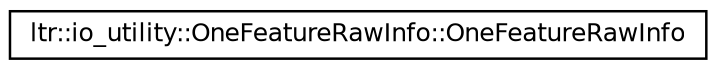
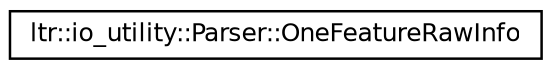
(358, 35) -> (276, 35)
